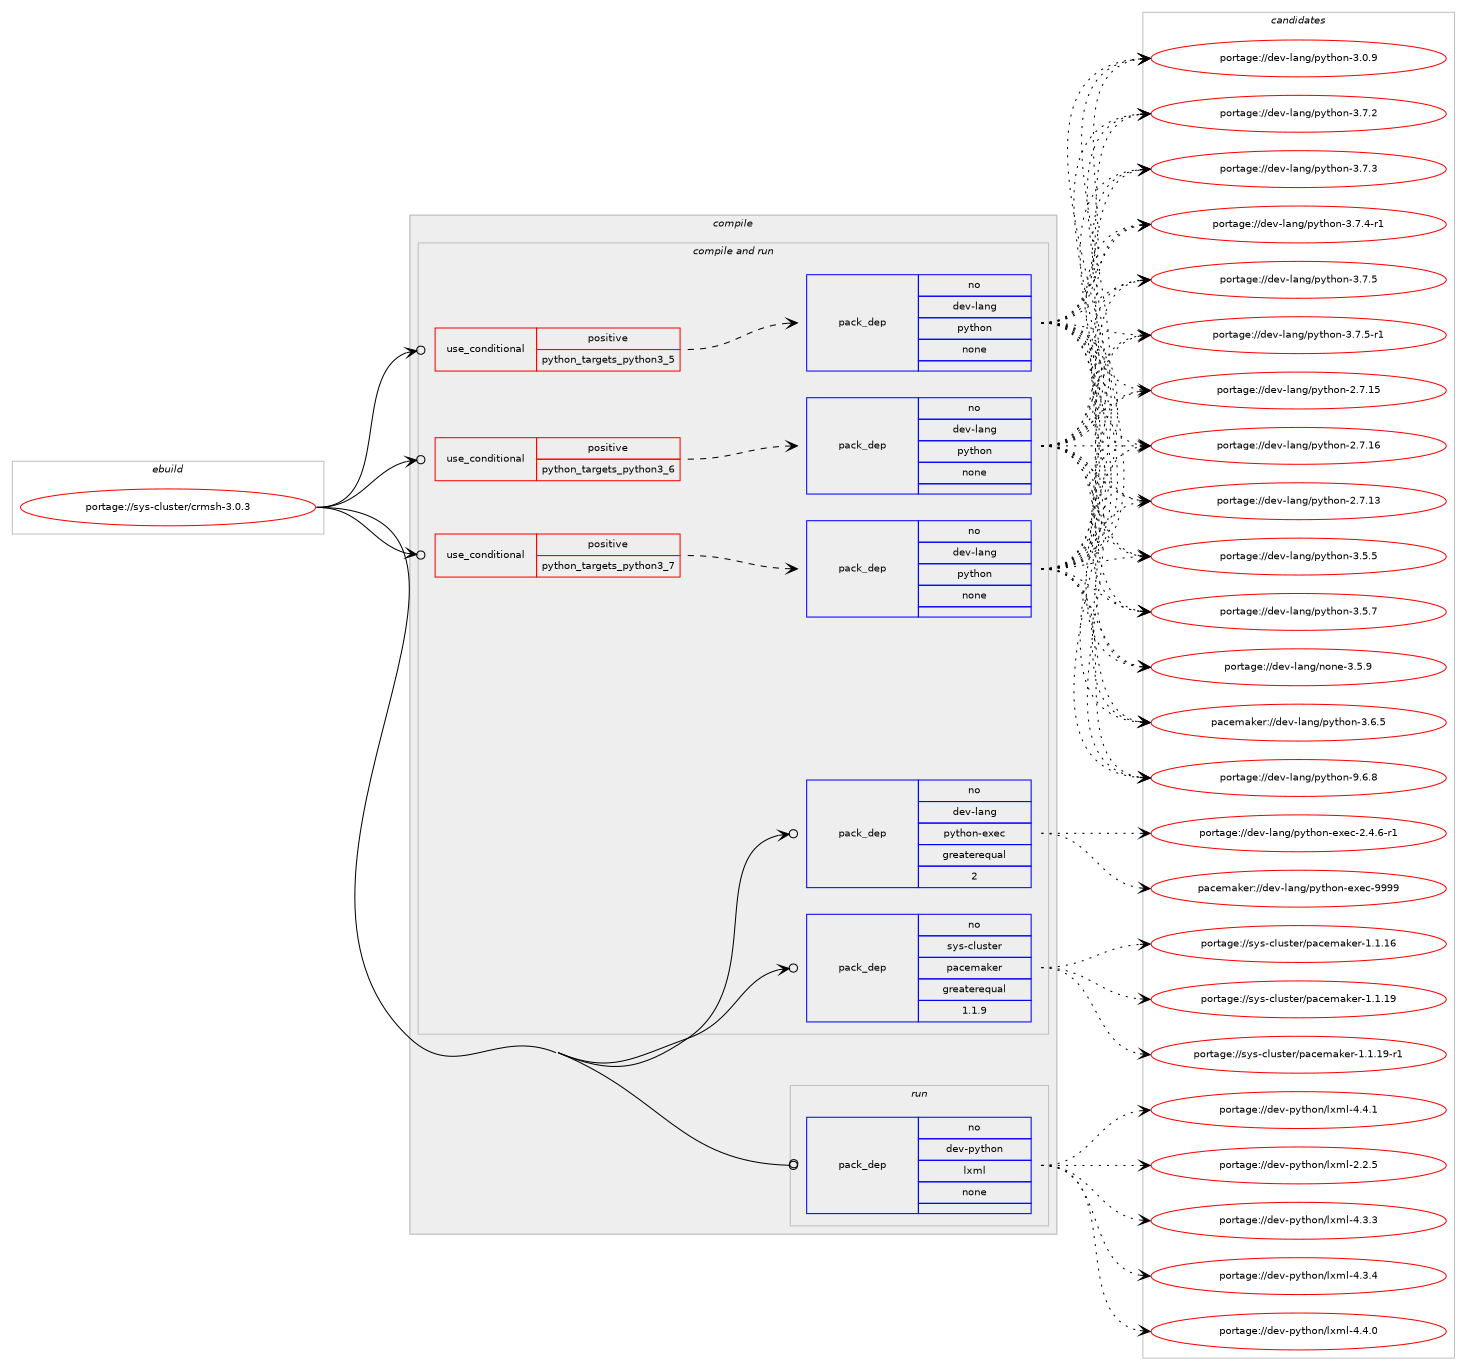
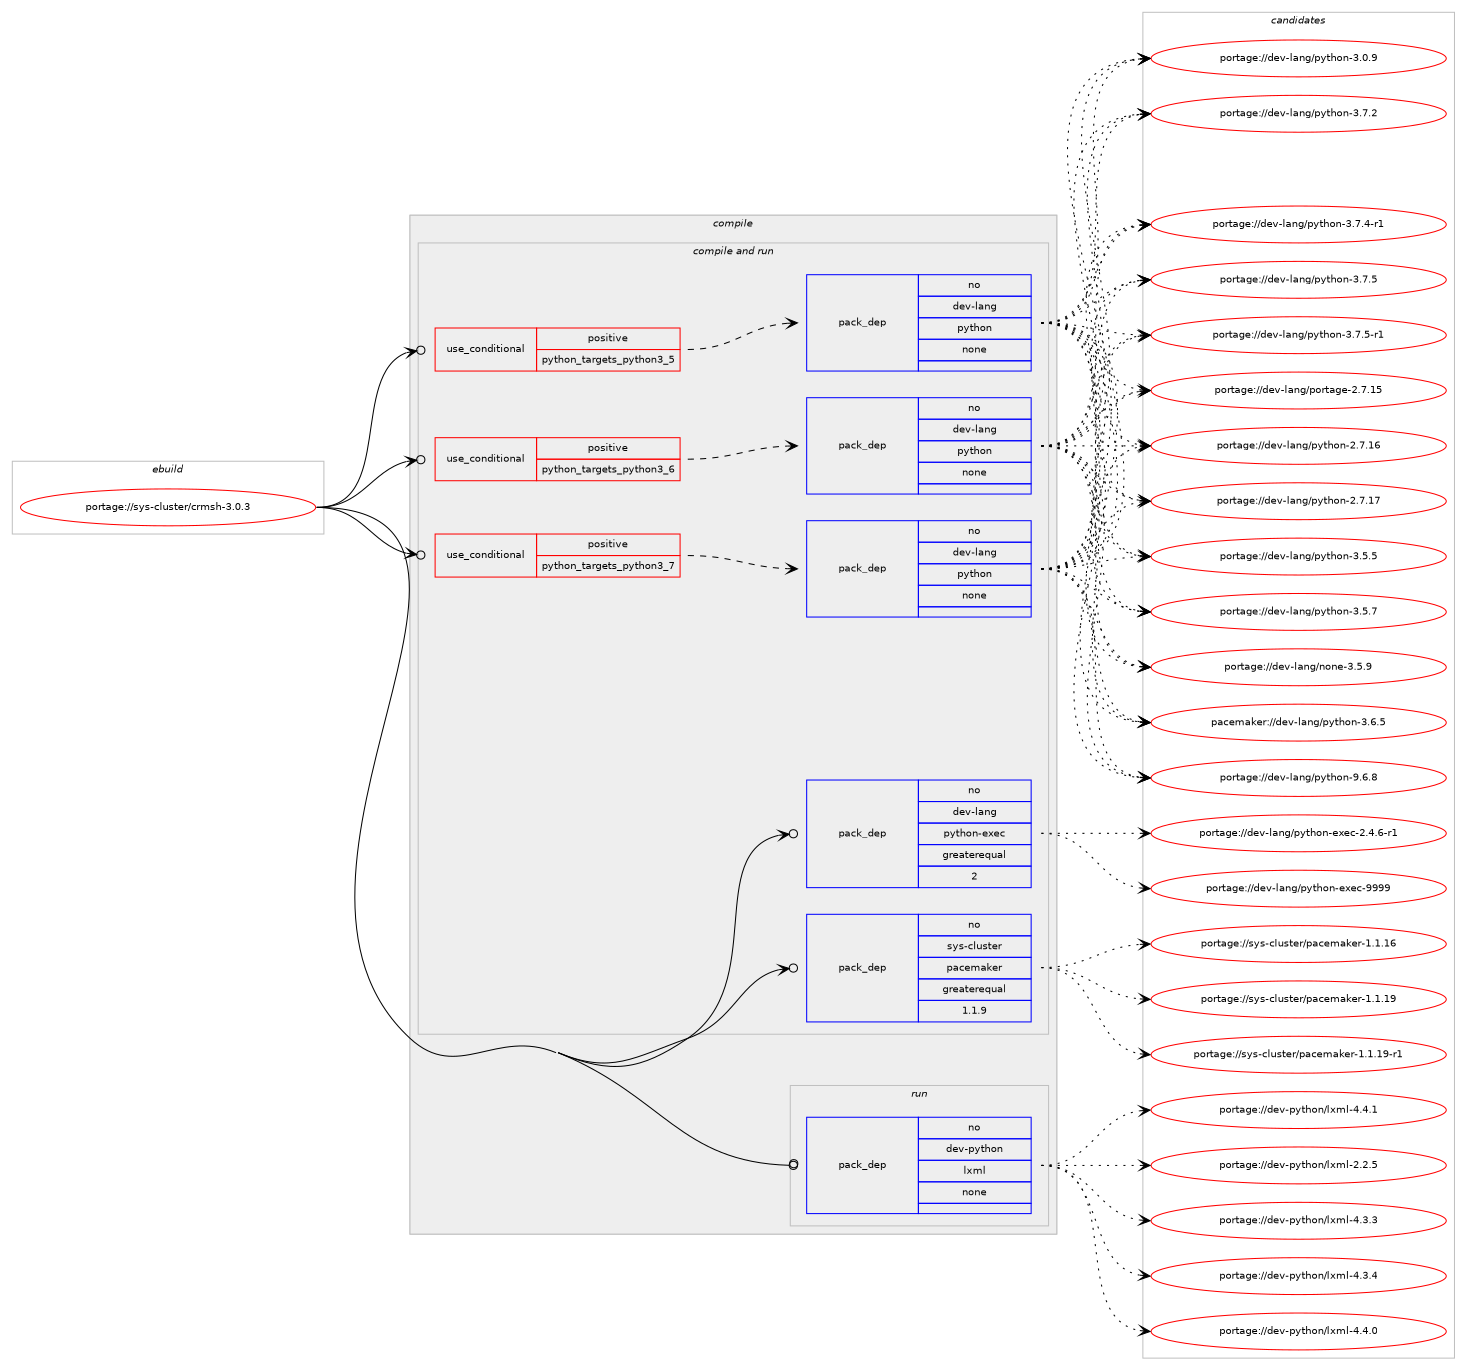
(1299, 169) -> none
(1299, 391) -> (1299, 391)
(1299, 501) -> (1299, 501)
(1299, 889) -> (1299, 889)
